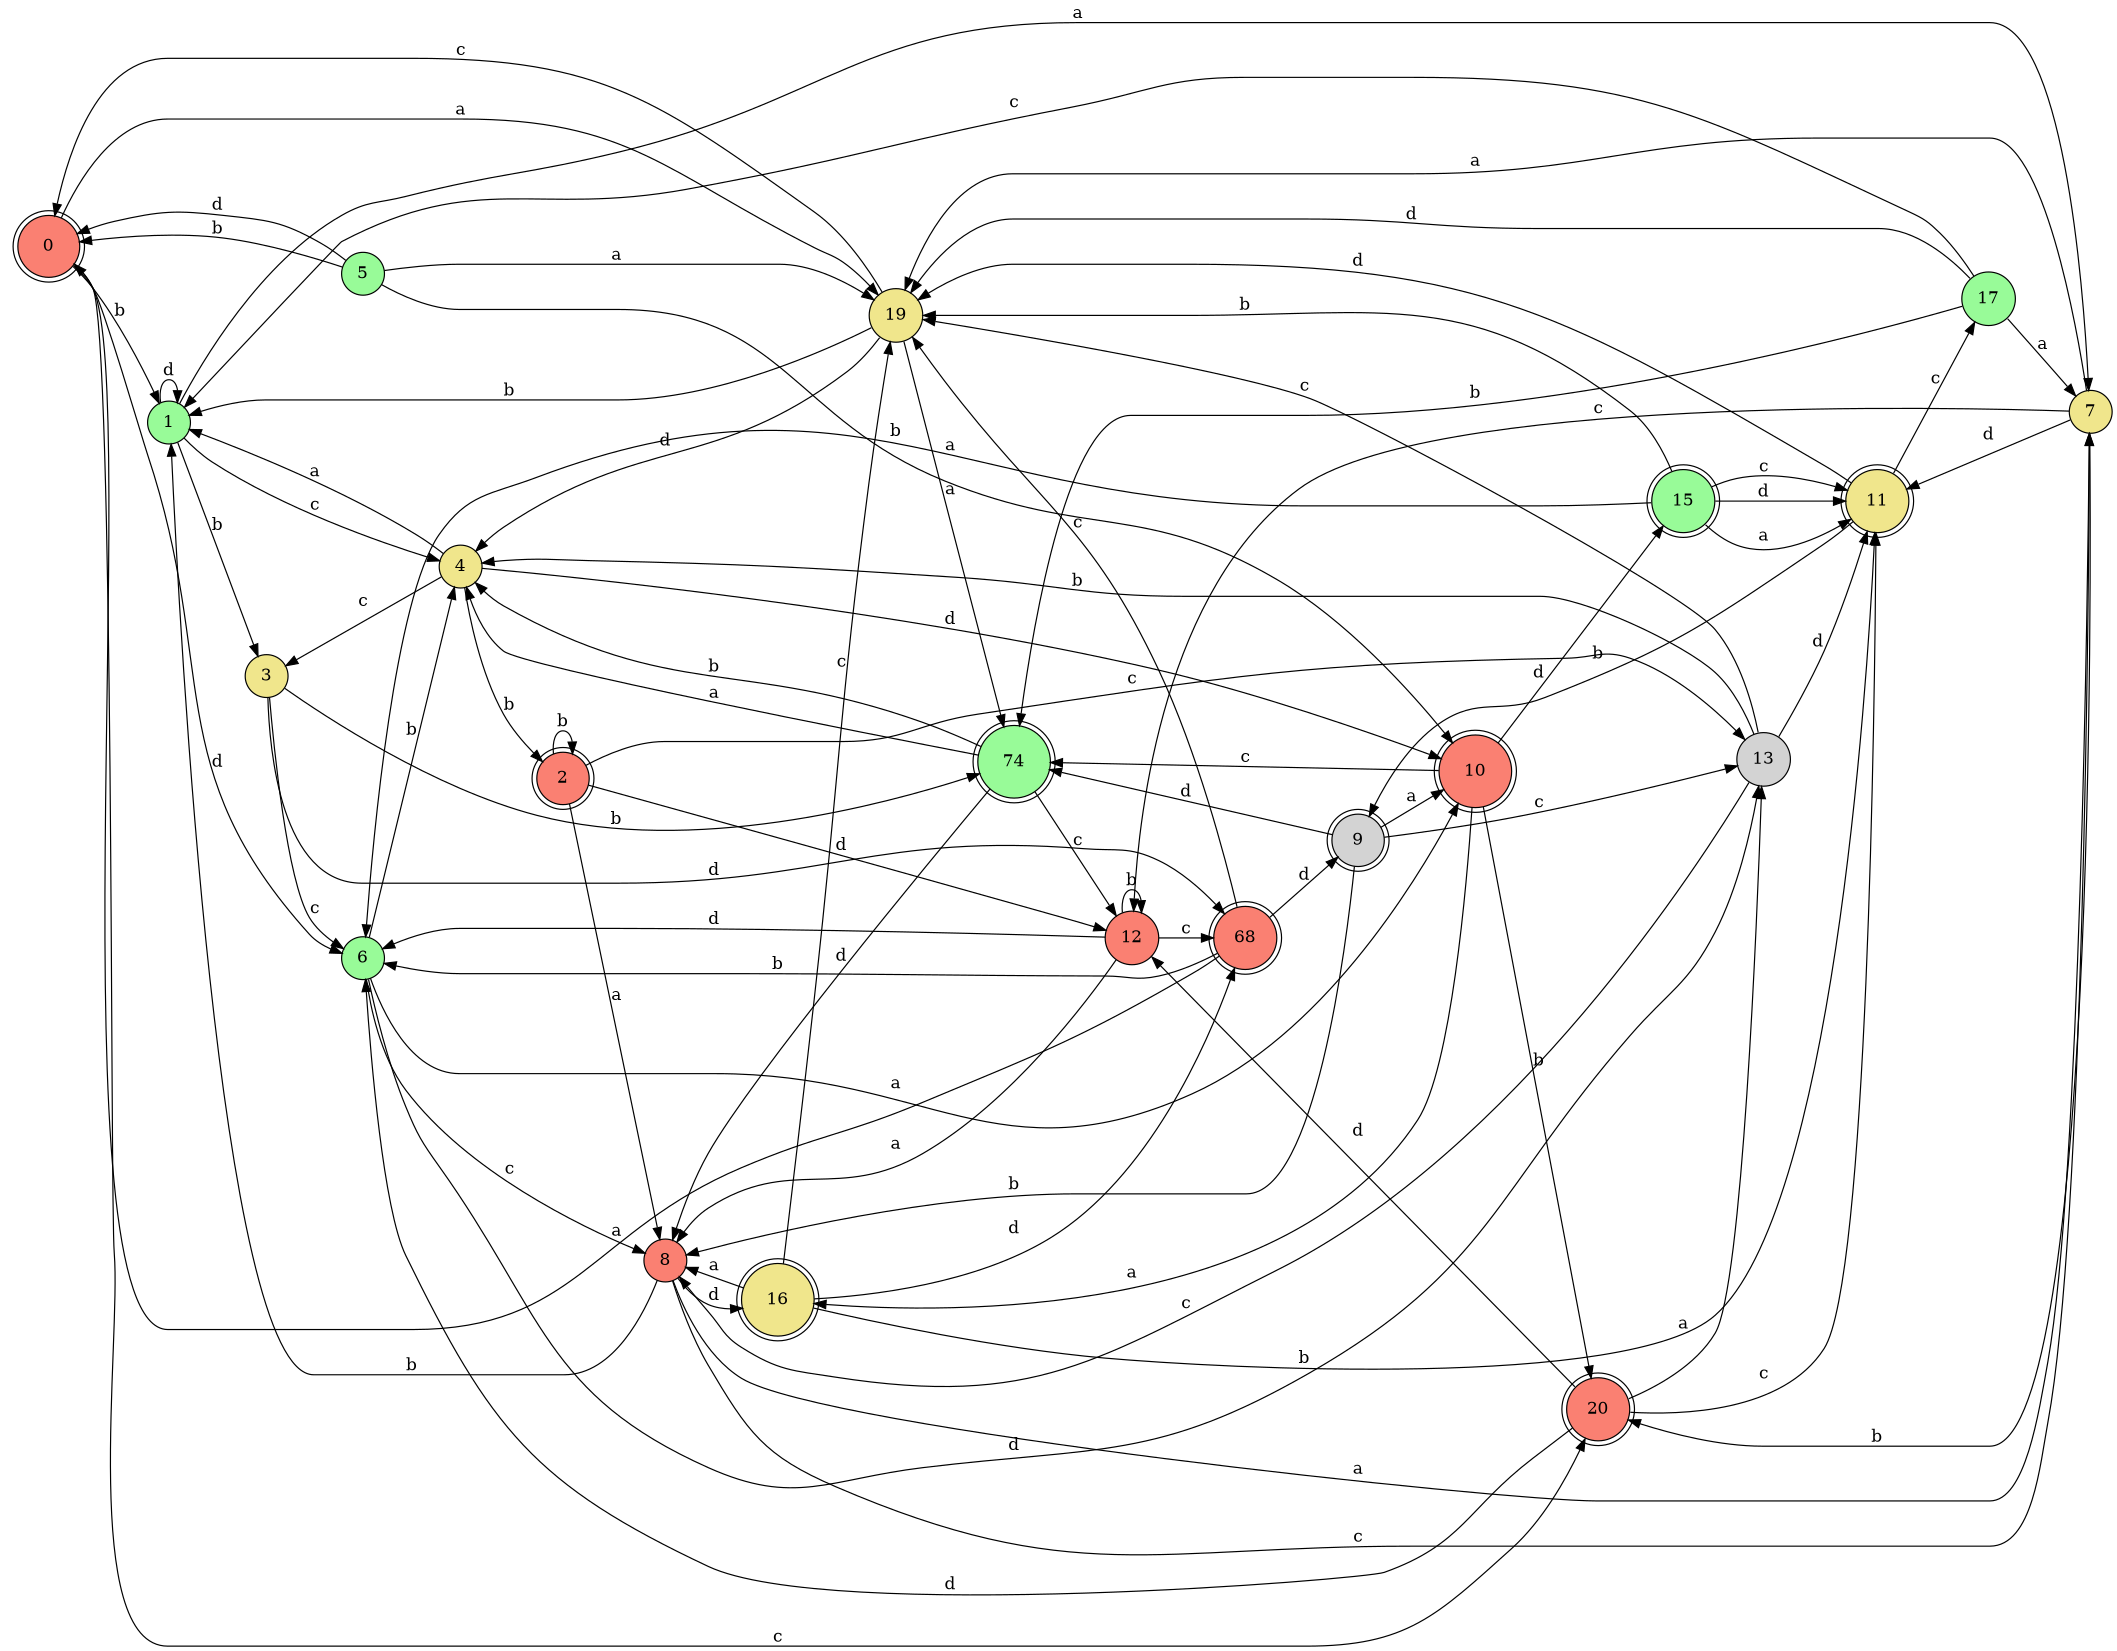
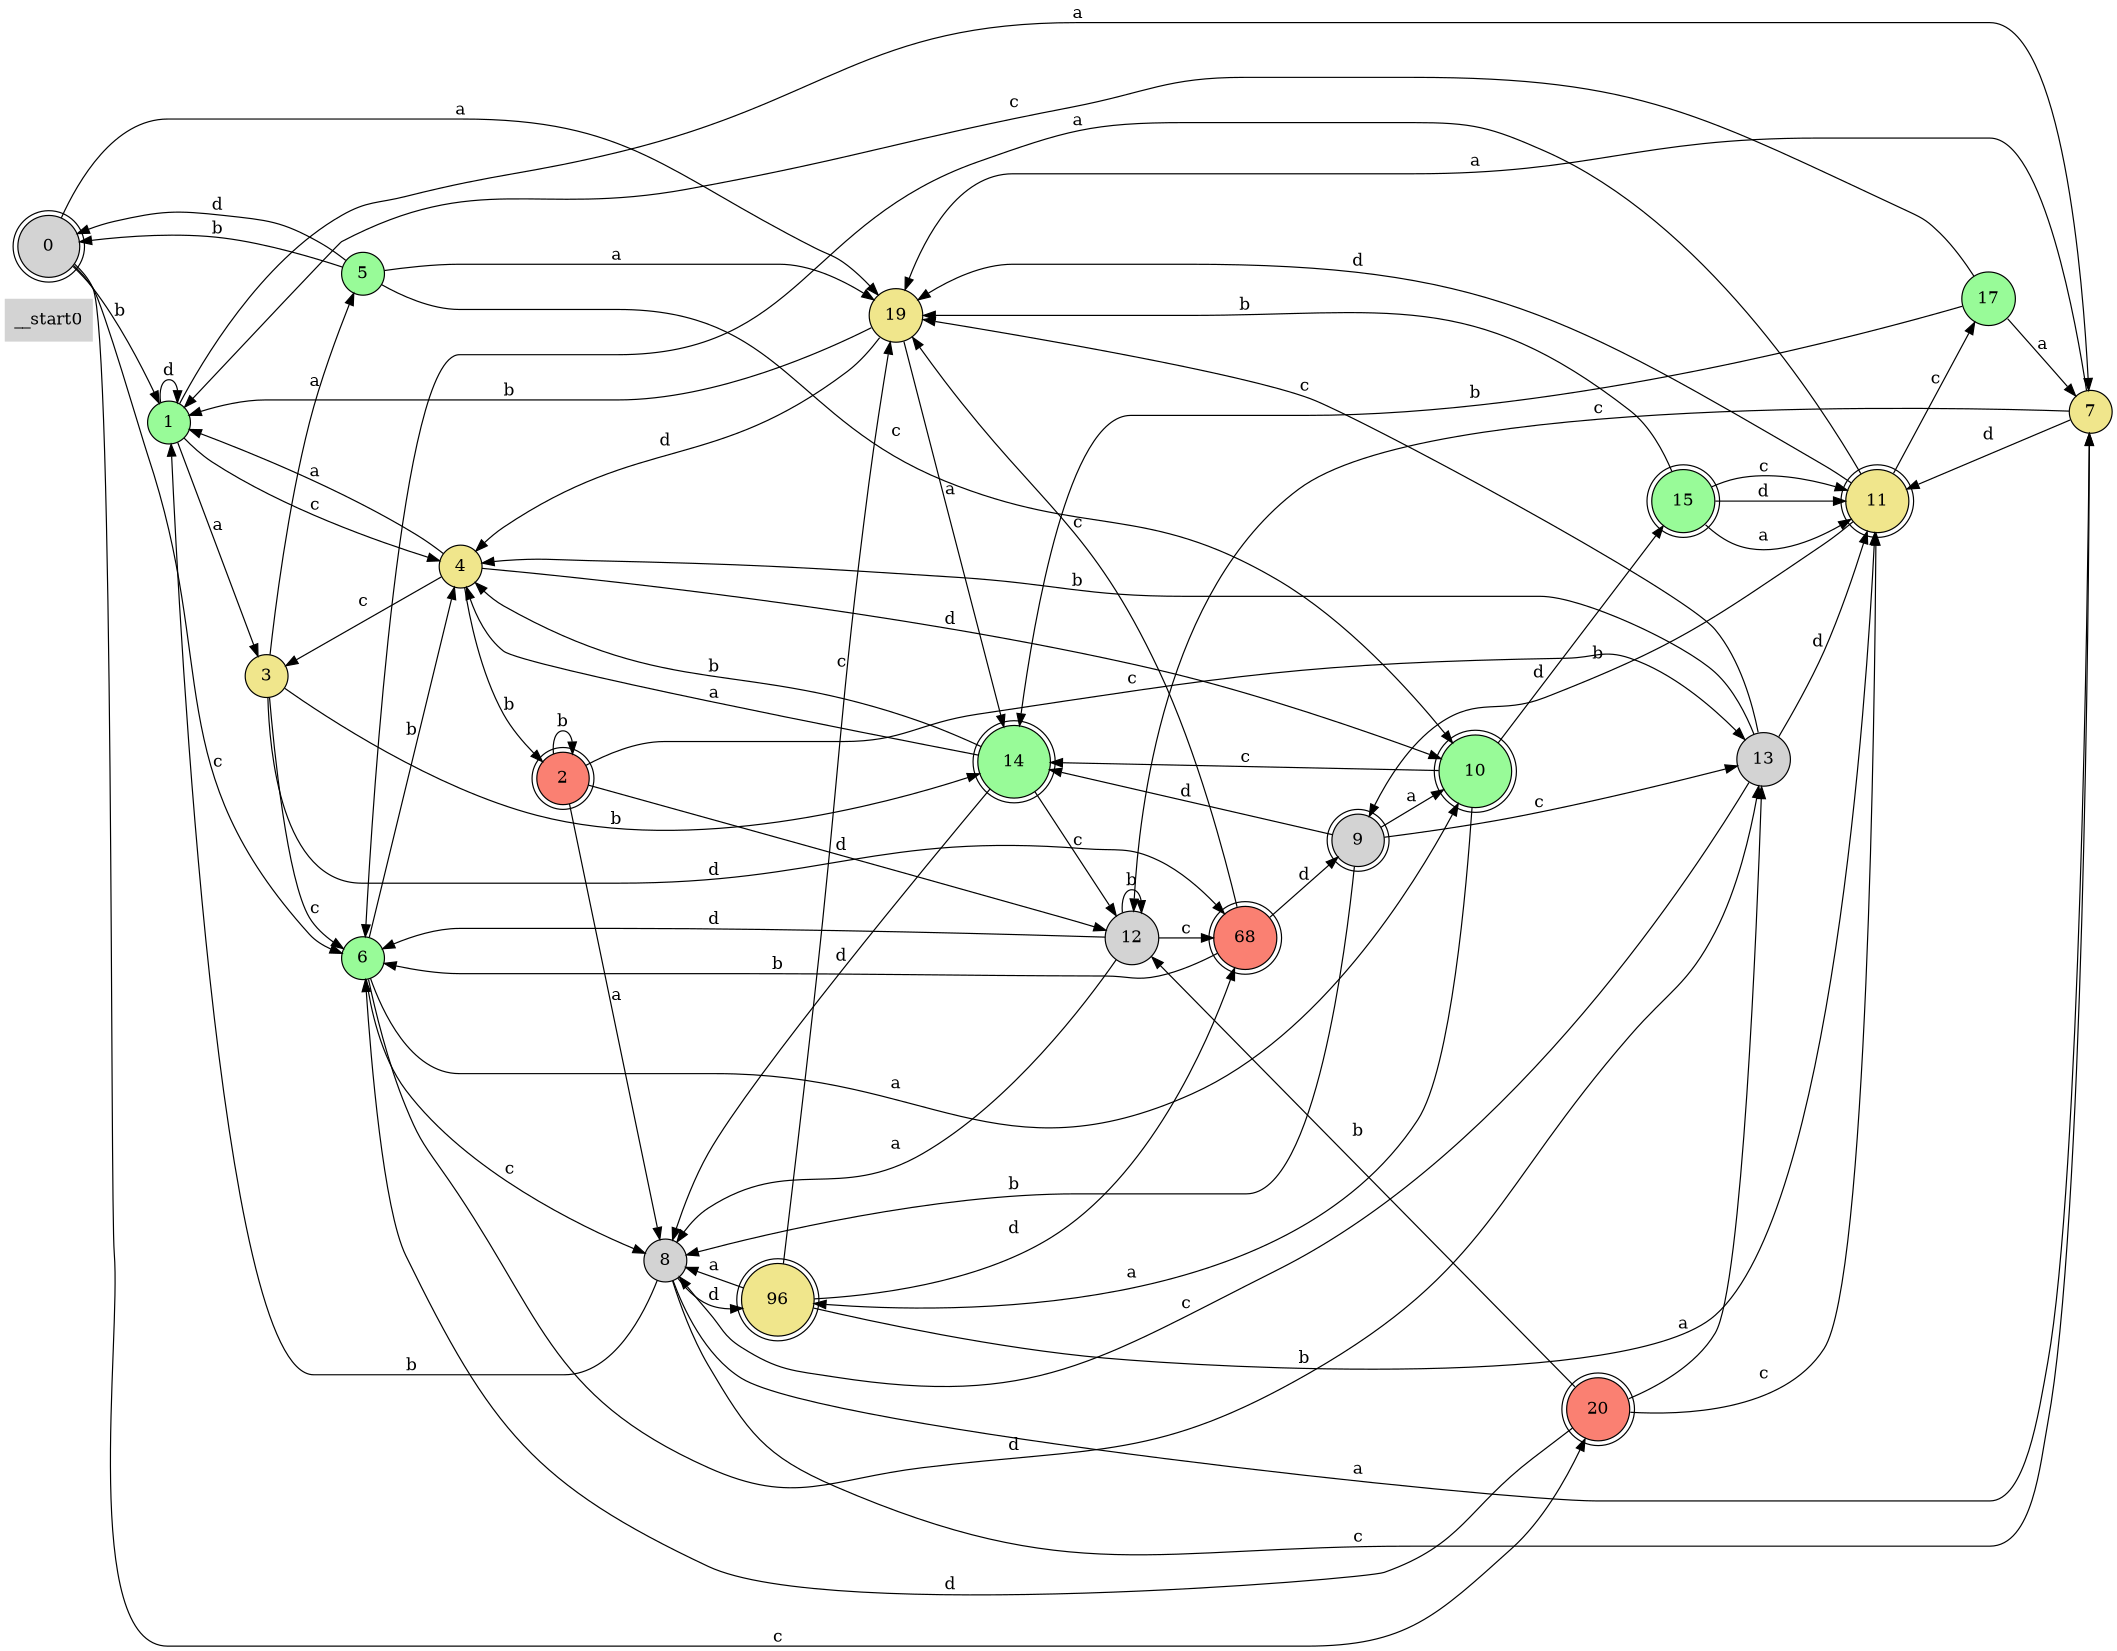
(465, 60) -> none
(1440, 225) -> none
(49, 246) -> (49, 246)
none -> (49, 320)
(896, 431) -> (896, 431)
(837, 435) -> (920, 188)
none -> (295, 486)
(218, 526) -> (218, 526)
(218, 762) -> (218, 762)
(1014, 762) -> (1014, 762)
(1475, 771) -> (1475, 771)
(1132, 938) -> (1132, 938)
(1536, 1087) -> none
(1358, 1131) -> (1358, 1131)
(665, 1261) -> (665, 1261)
(778, 1300) -> (778, 1300)
(201, 1330) -> none
(2045, 1331) -> none
